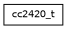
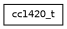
(33, 15) -> (33, 15)
